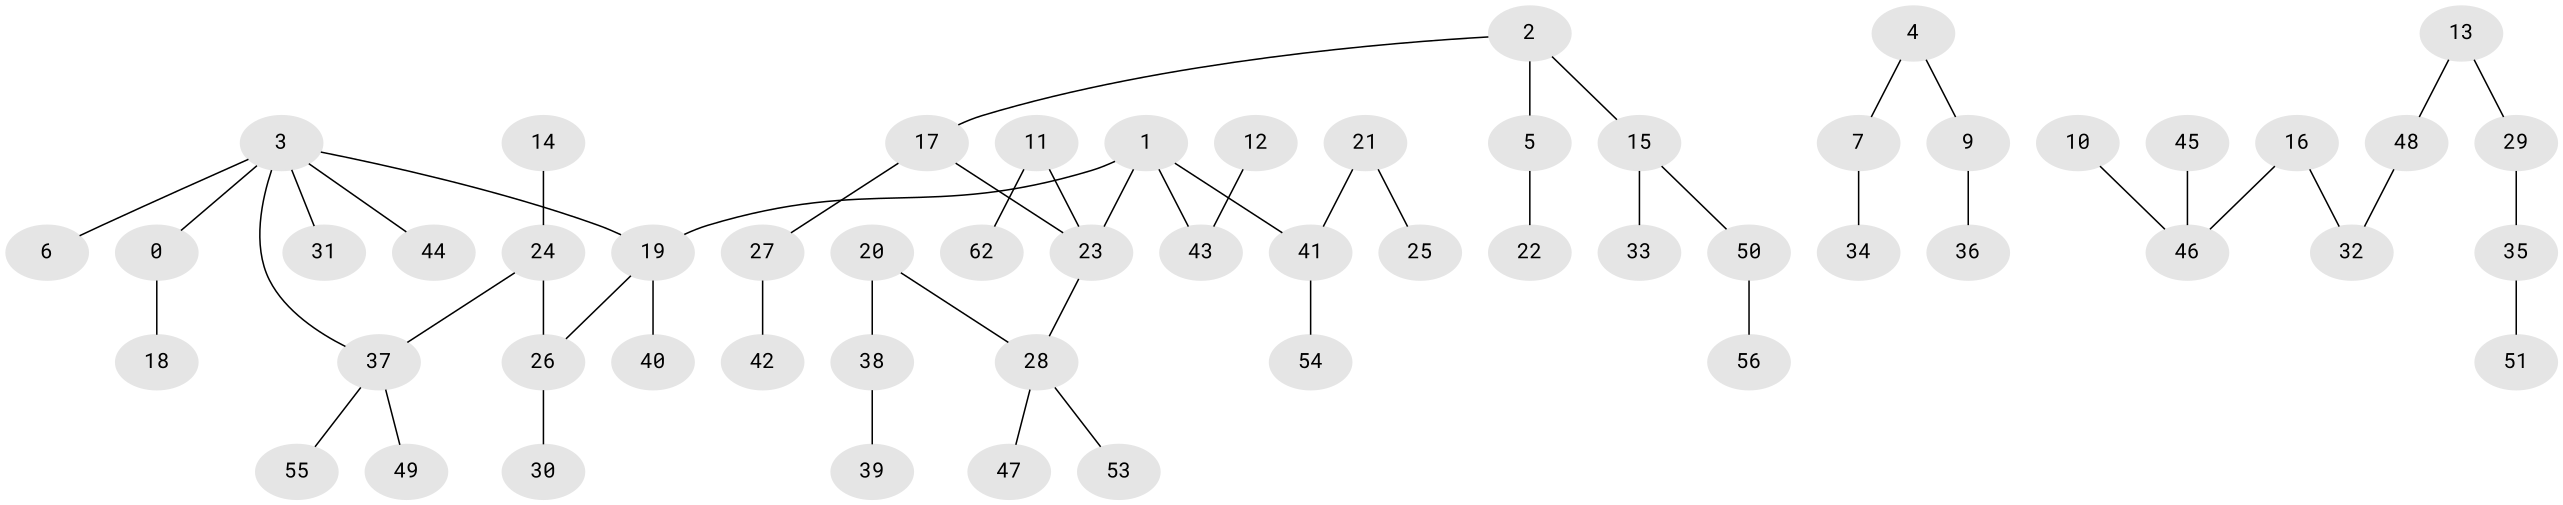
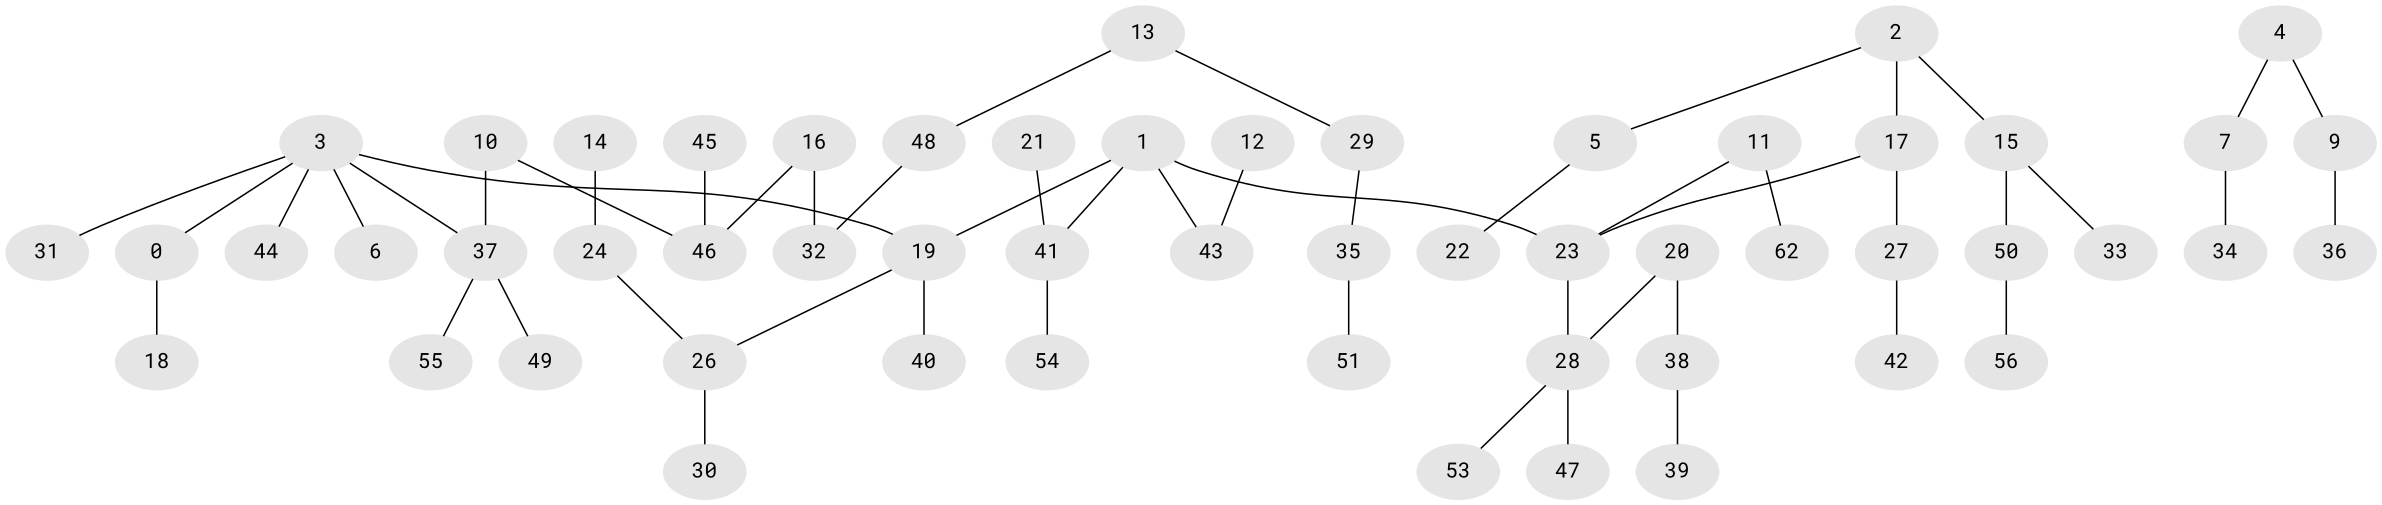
(1420, 253) -> none
(461, 308) -> (486, 198)
